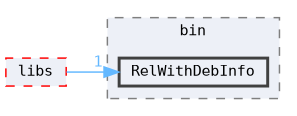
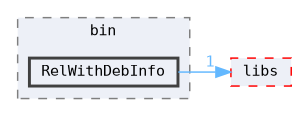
(85, 72) -> (199, 72)
